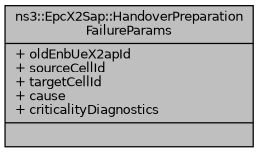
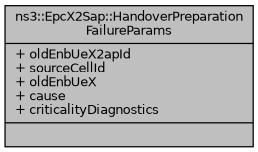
(59, 83) -> (56, 83)
